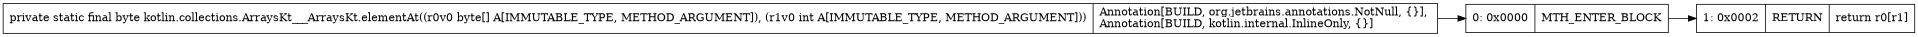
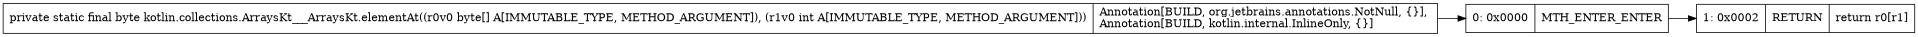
(1602, 18) -> (1602, 18)
